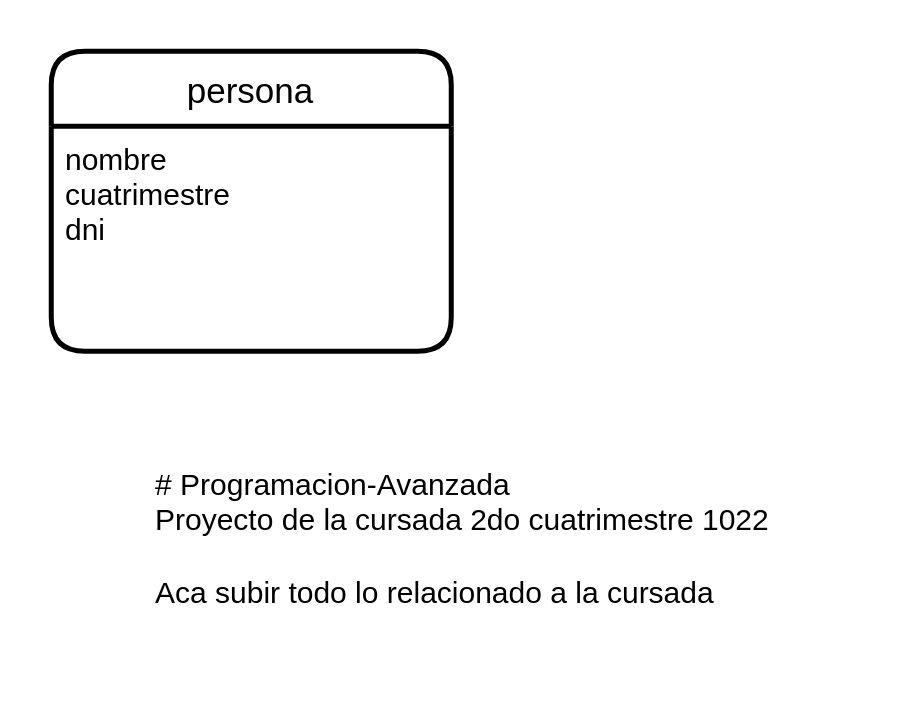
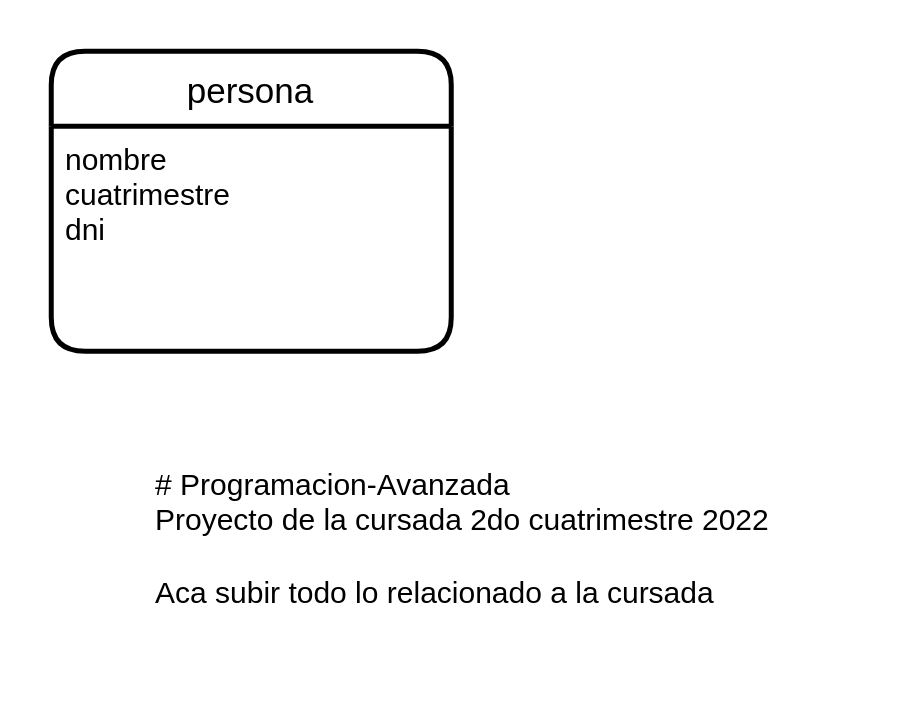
(495, 523) -> (495, 523)
